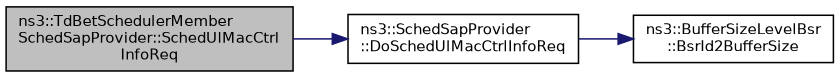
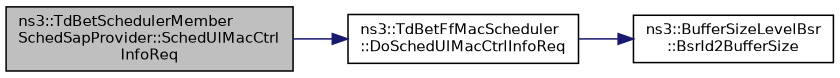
(463, 39) -> (463, 39)
